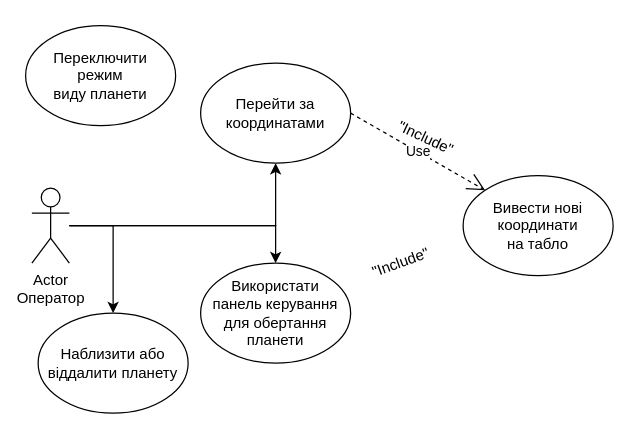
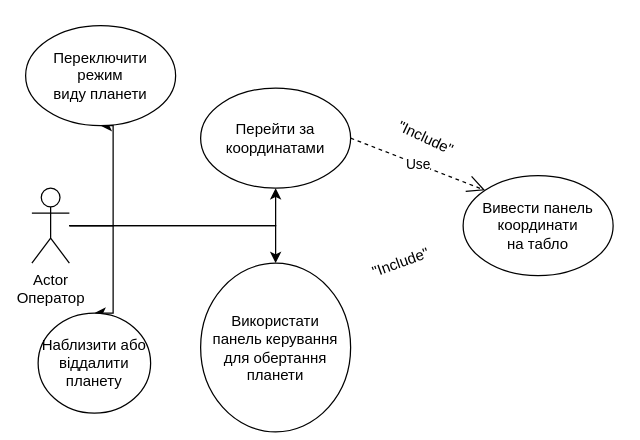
(276, 113) -> (276, 138)
none -> (113, 173)
(538, 226) -> (538, 226)
(276, 313) -> (276, 348)
(113, 363) -> (94, 363)
